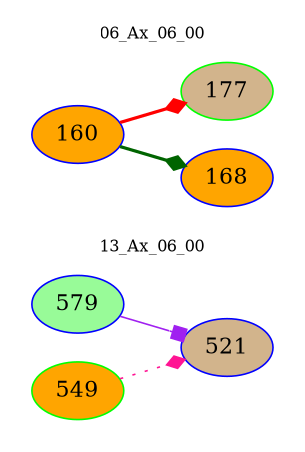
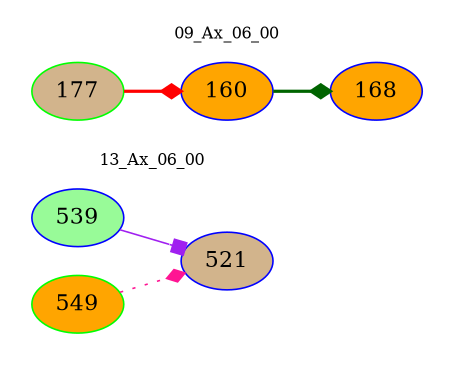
(152, 34) -> (227, 34)
(143, 116) -> (143, 91)
(78, 304) -> (78, 218)
